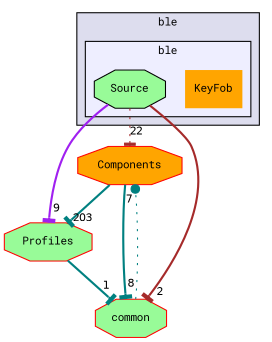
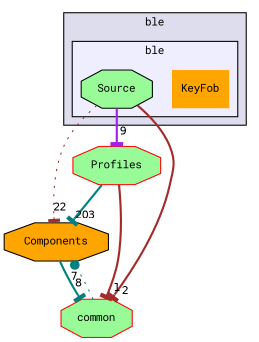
(130, 166) -> (56, 242)
(91, 202) -> (88, 202)
(88, 279) -> (120, 240)
